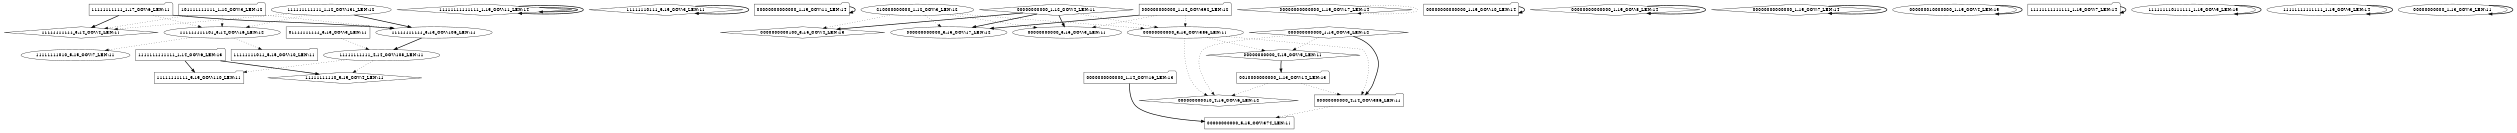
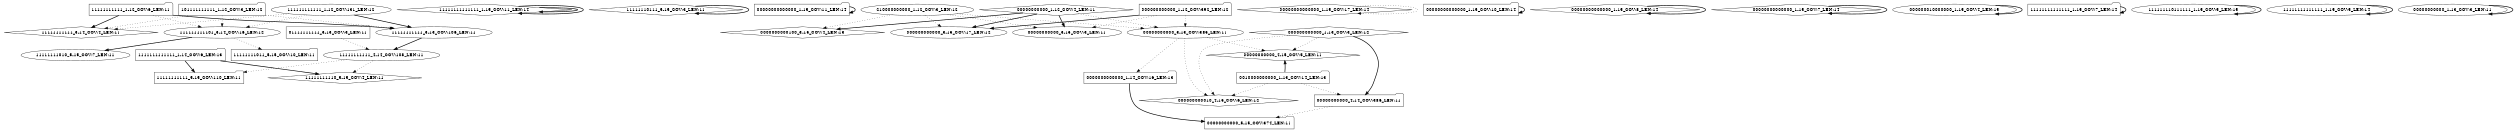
(131, 10) -> (131, 10)
(150, 44) -> (150, 44)
(1317, 45) -> (1159, 54)
(1281, 65) -> (1285, 68)
